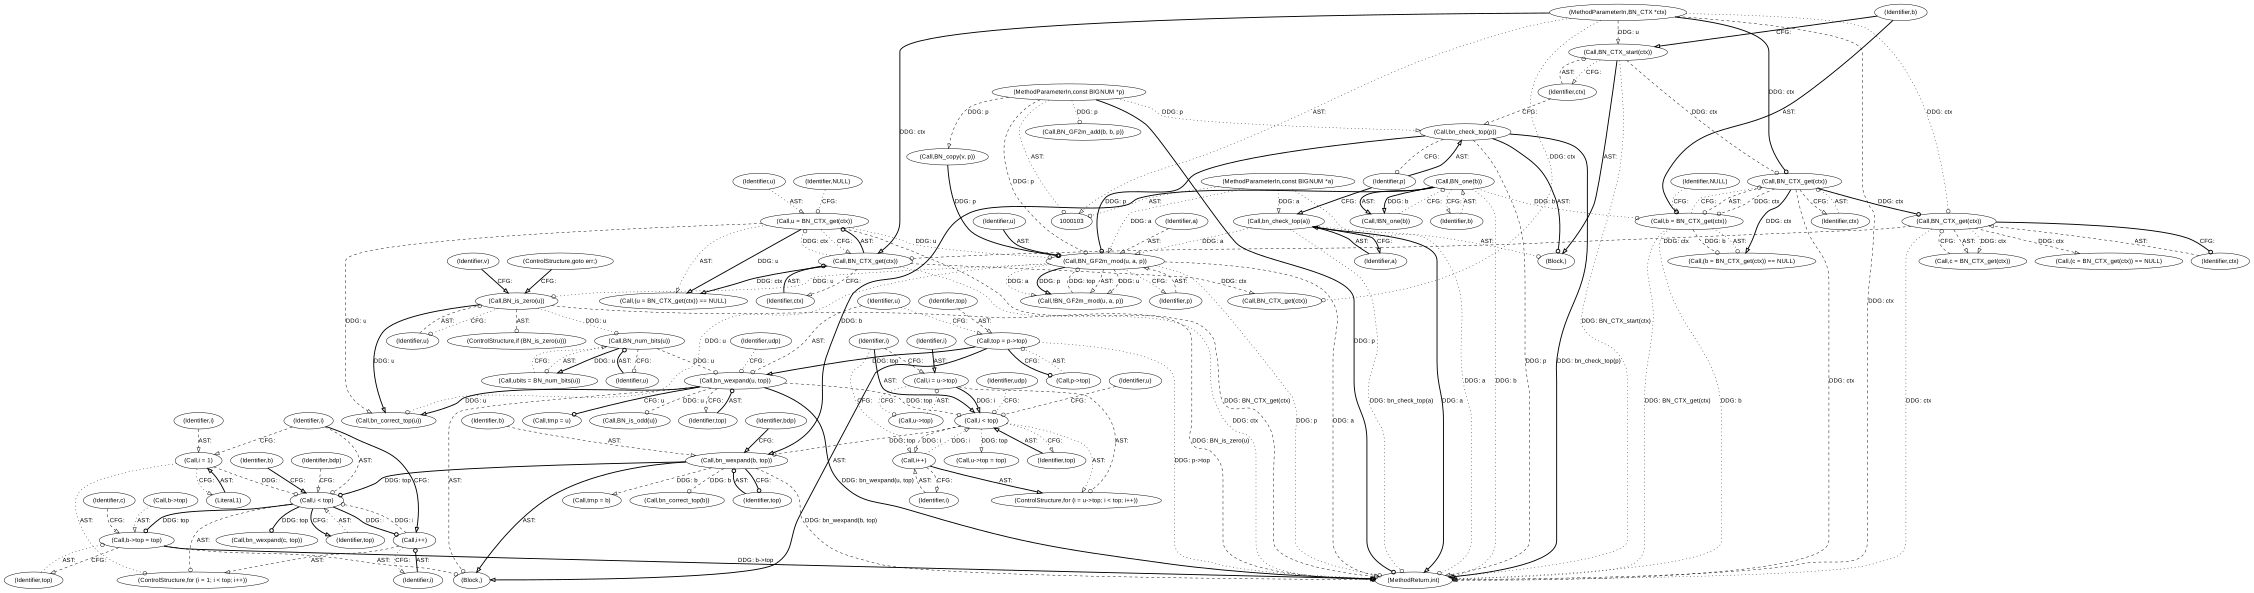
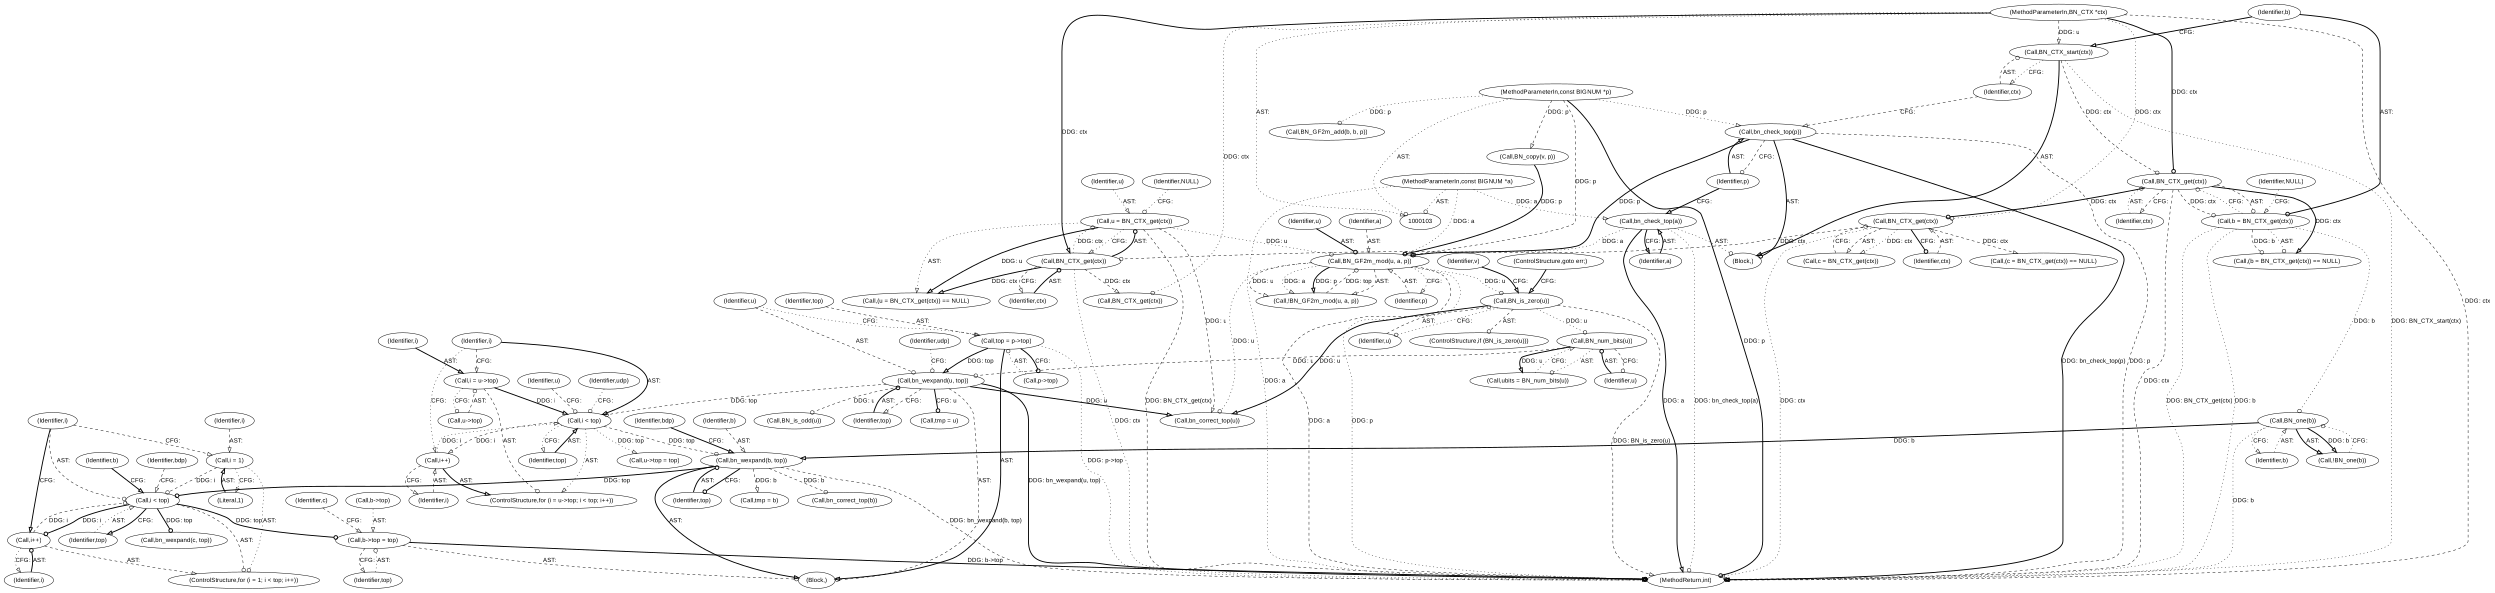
(1555, 209) -> (2362, 299)
(935, 404) -> (472, 403)
